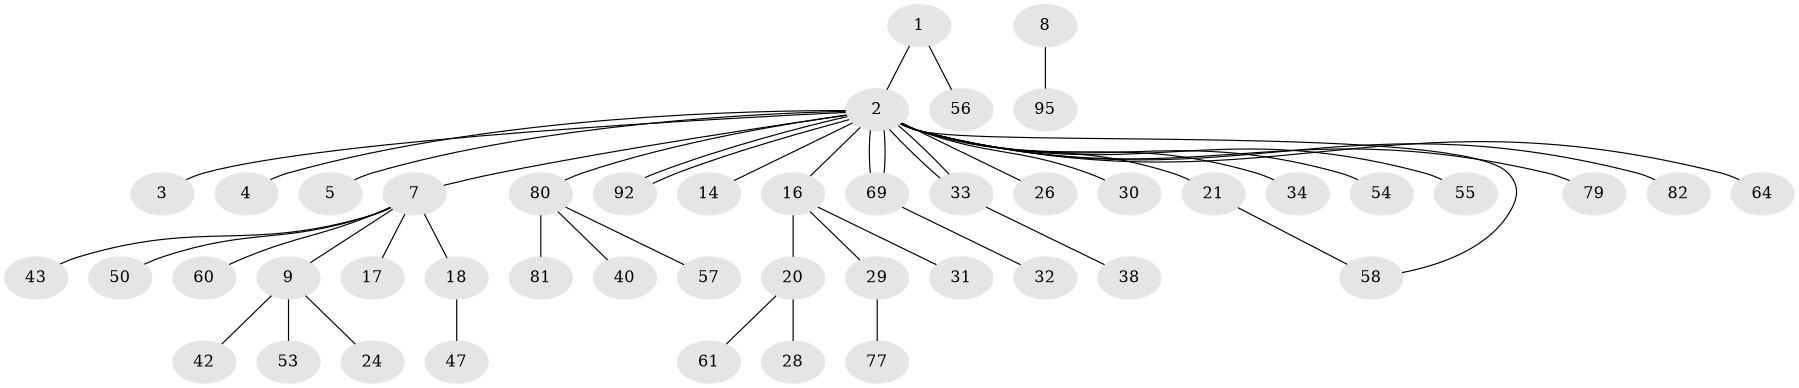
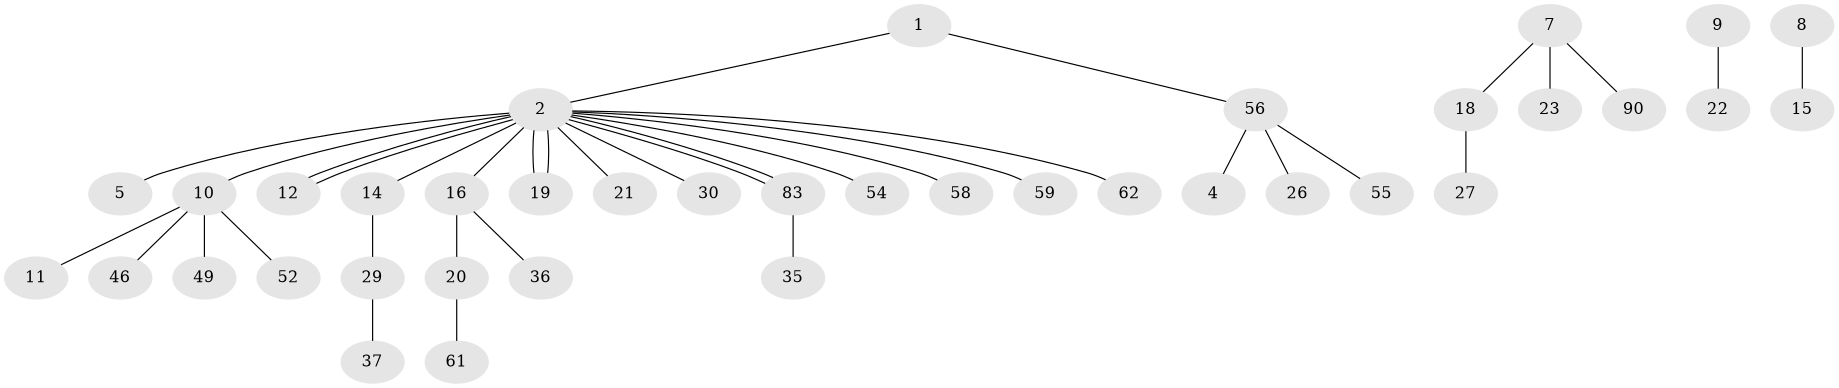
(1045, 110) -> (1802, 110)
(555, 125) -> (1235, 152)
(645, 146) -> none
(961, 152) -> (1277, 152)
(1172, 152) -> (1319, 152)
(162, 194) -> none
(541, 194) -> (204, 194)
(625, 194) -> (289, 194)
(877, 194) -> (541, 194)
(961, 194) -> (793, 194)
(1298, 194) -> none
(1594, 194) -> (1045, 194)
(1678, 194) -> (1130, 194)
(1763, 194) -> none
(351, 236) -> none
(835, 236) -> (373, 236)
(1293, 236) -> none
(36, 278) -> (1550, 110)
(120, 278) -> none
none -> (204, 278)
(204, 278) -> (1634, 110)
(373, 278) -> none
(541, 278) -> (36, 278)
(625, 278) -> (120, 278)
(709, 278) -> (289, 278)
(961, 278) -> (541, 278)
(1045, 278) -> none
(1130, 278) -> (793, 278)
(204, 362) -> (1718, 110)
(289, 362) -> none
(373, 362) -> none
(457, 362) -> (1466, 194)
(793, 362) -> none
(877, 362) -> (373, 362)
